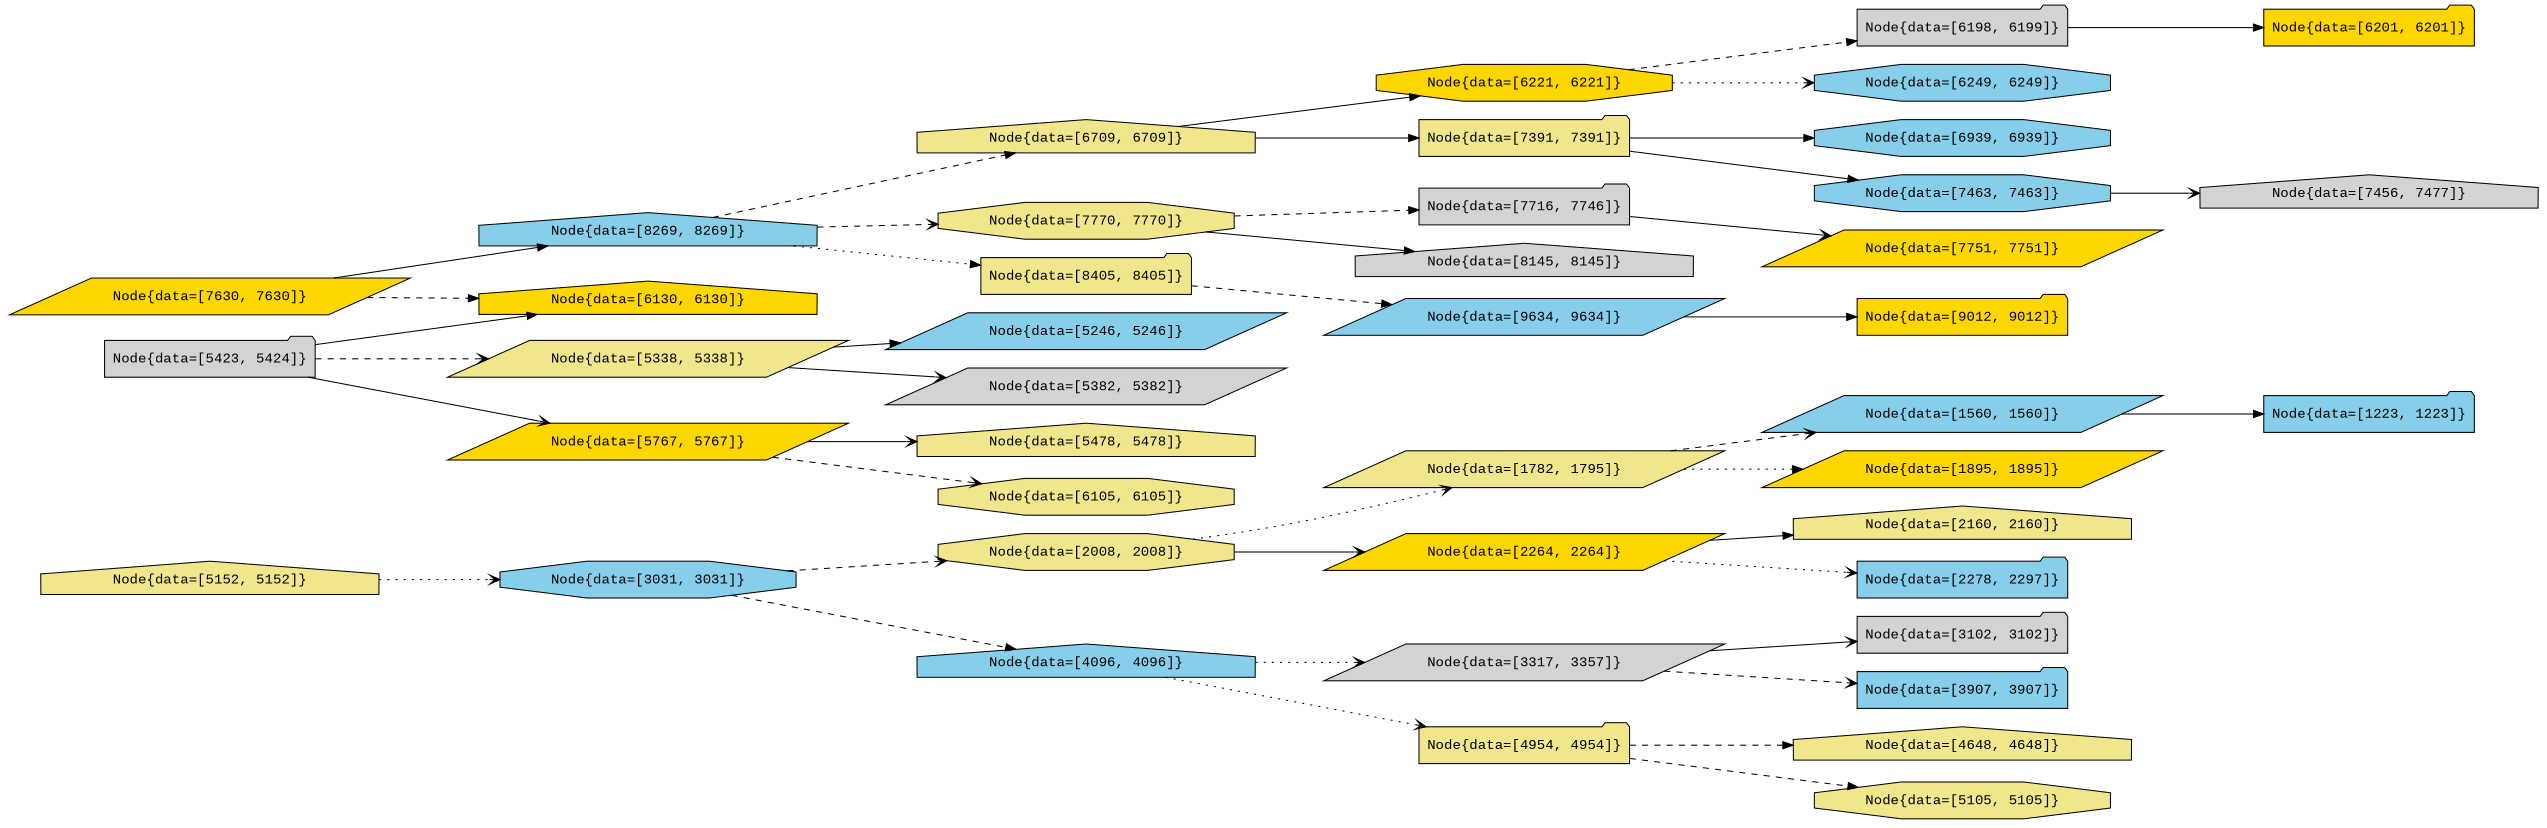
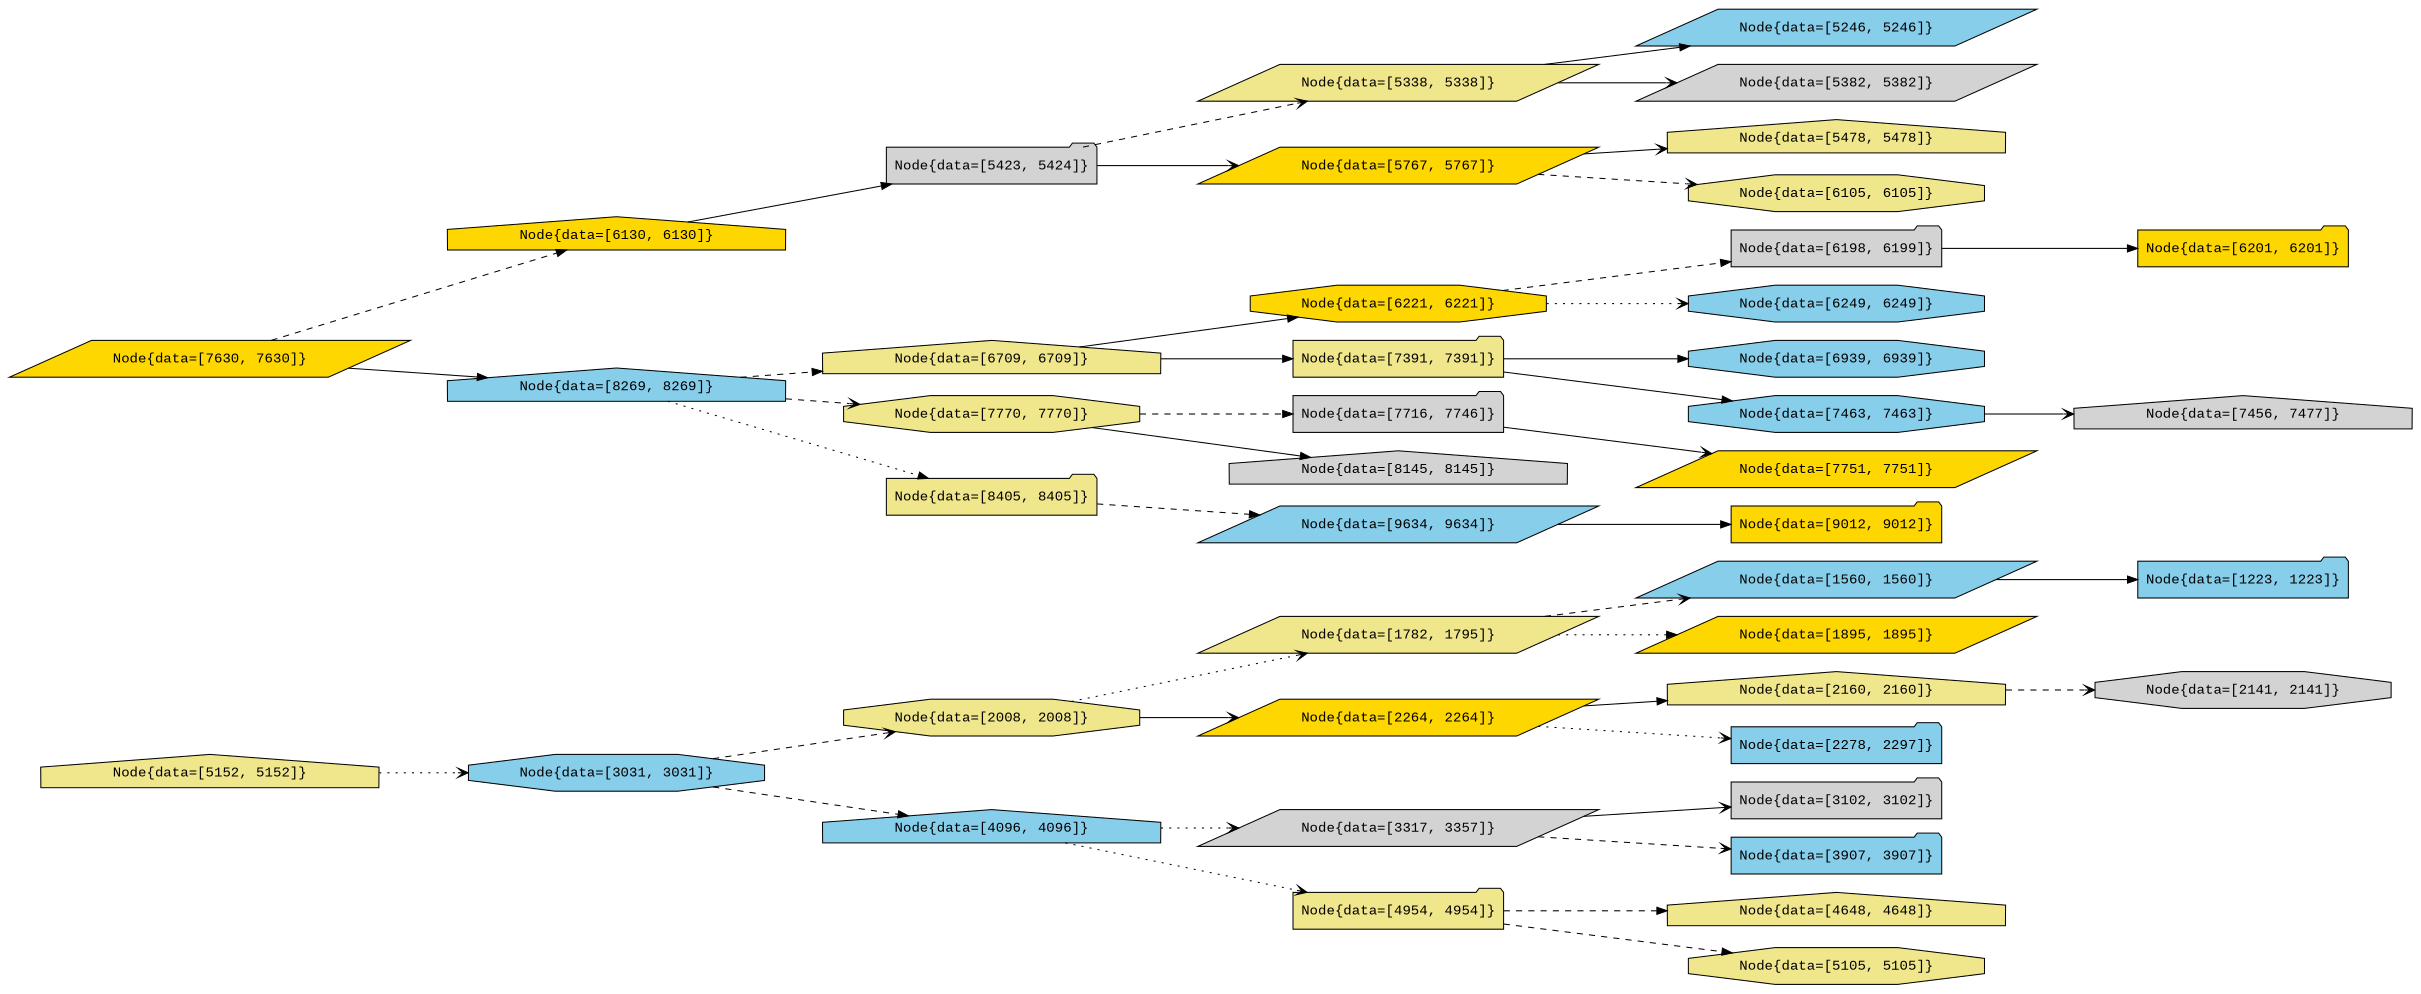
(421, 330) -> (784, 204)
none -> (2243, 690)
